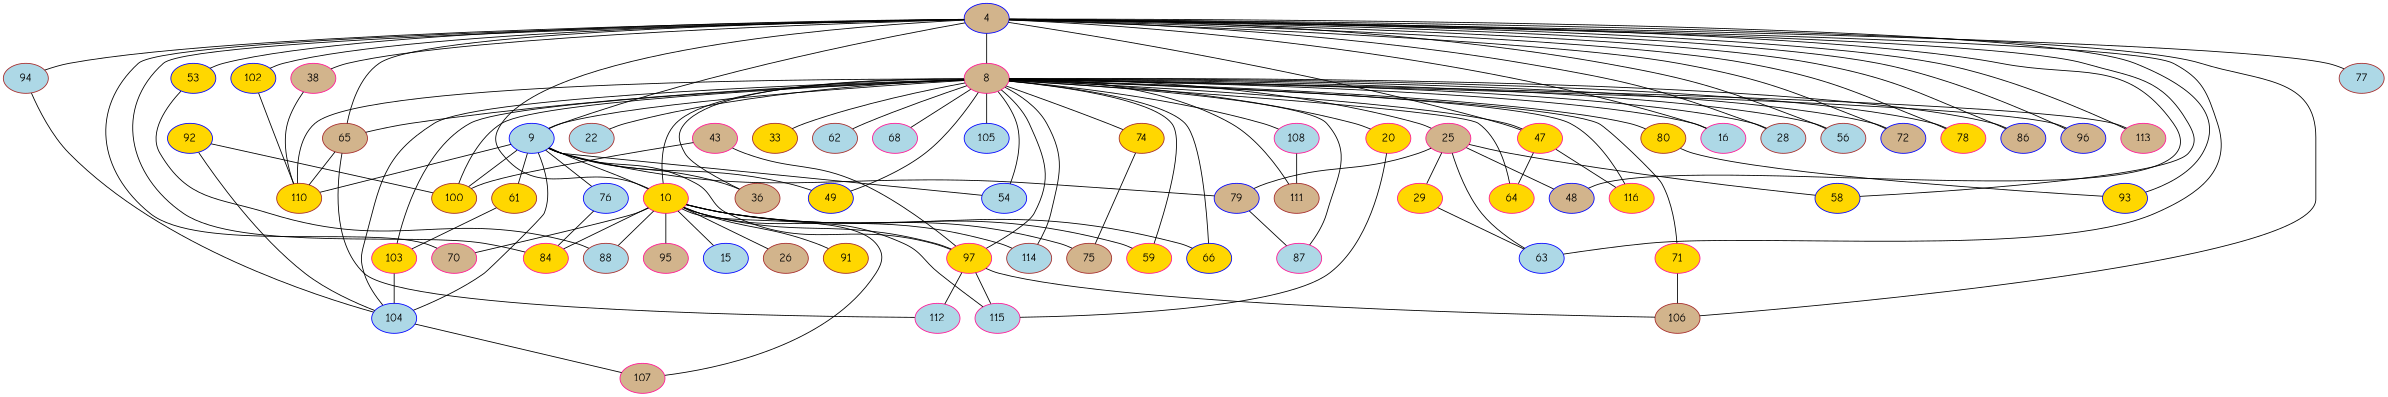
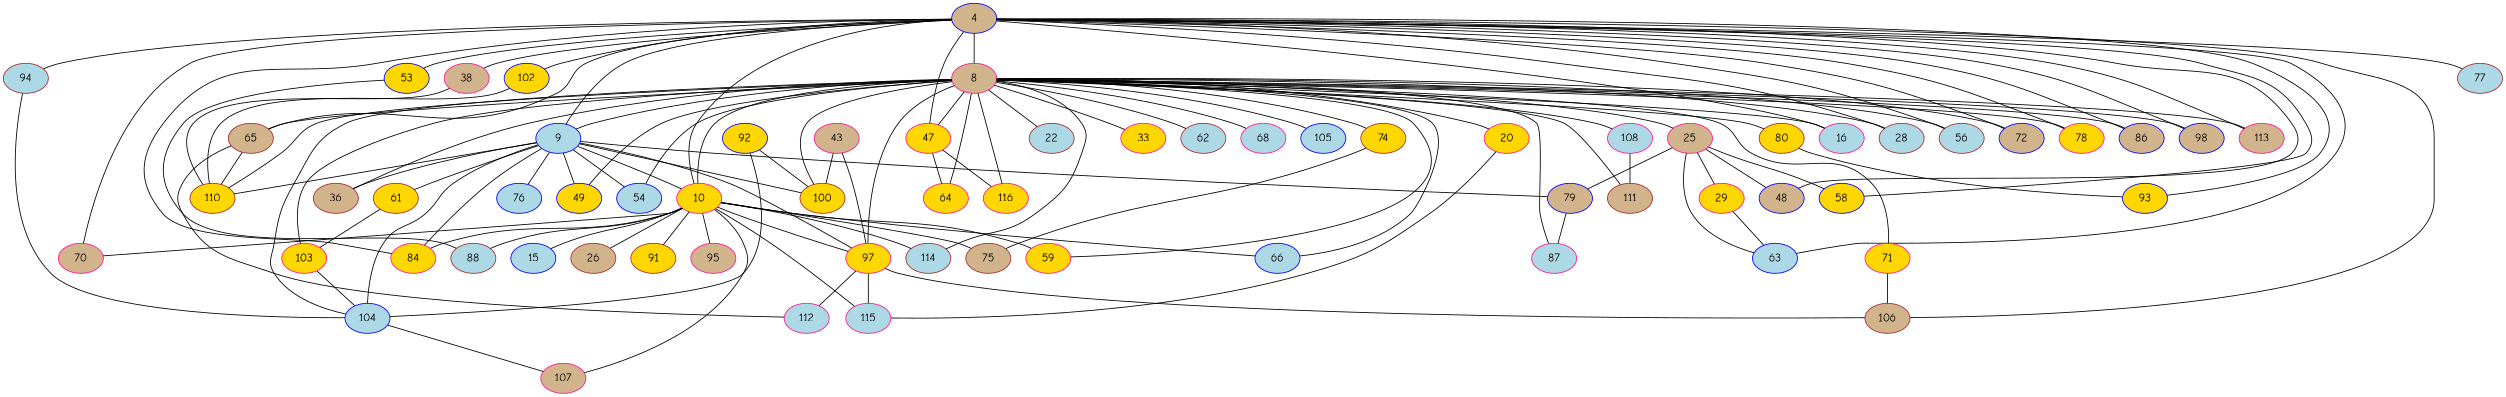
(775, 138) -> (1143, 138)
(2083, 138) -> (2202, 138)
(583, 221) -> (479, 192)
(1209, 258) -> (1278, 258)
